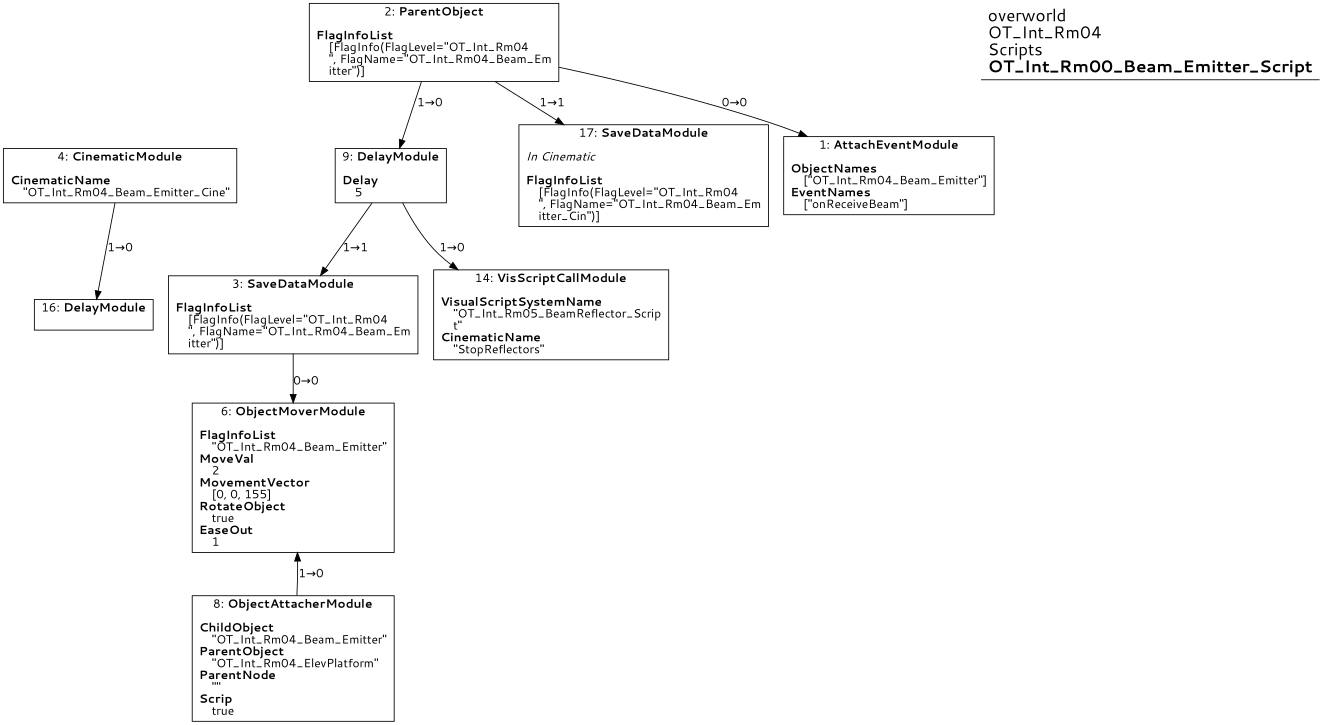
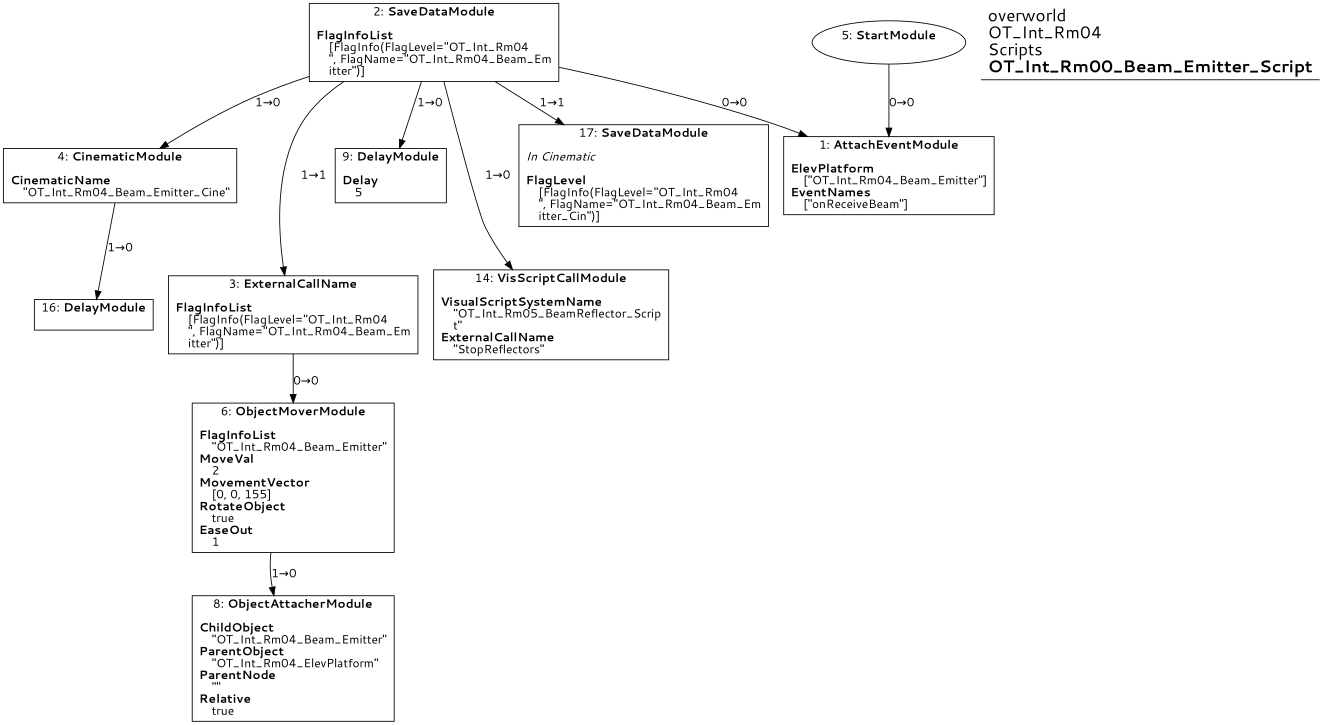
(441, 12) -> (441, 12)
none -> (889, 42)
none -> (236, 106)
(834, 169) -> (832, 169)
(564, 181) -> (556, 181)
(349, 236) -> (286, 164)
(423, 237) -> (469, 175)
(300, 284) -> (300, 284)
(491, 338) -> (498, 338)
(297, 578) -> (270, 570)
(216, 699) -> (225, 699)
